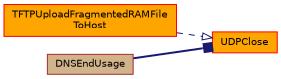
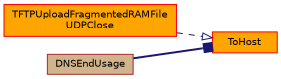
(90, 20) -> (90, 20)
(245, 42) -> (245, 42)
